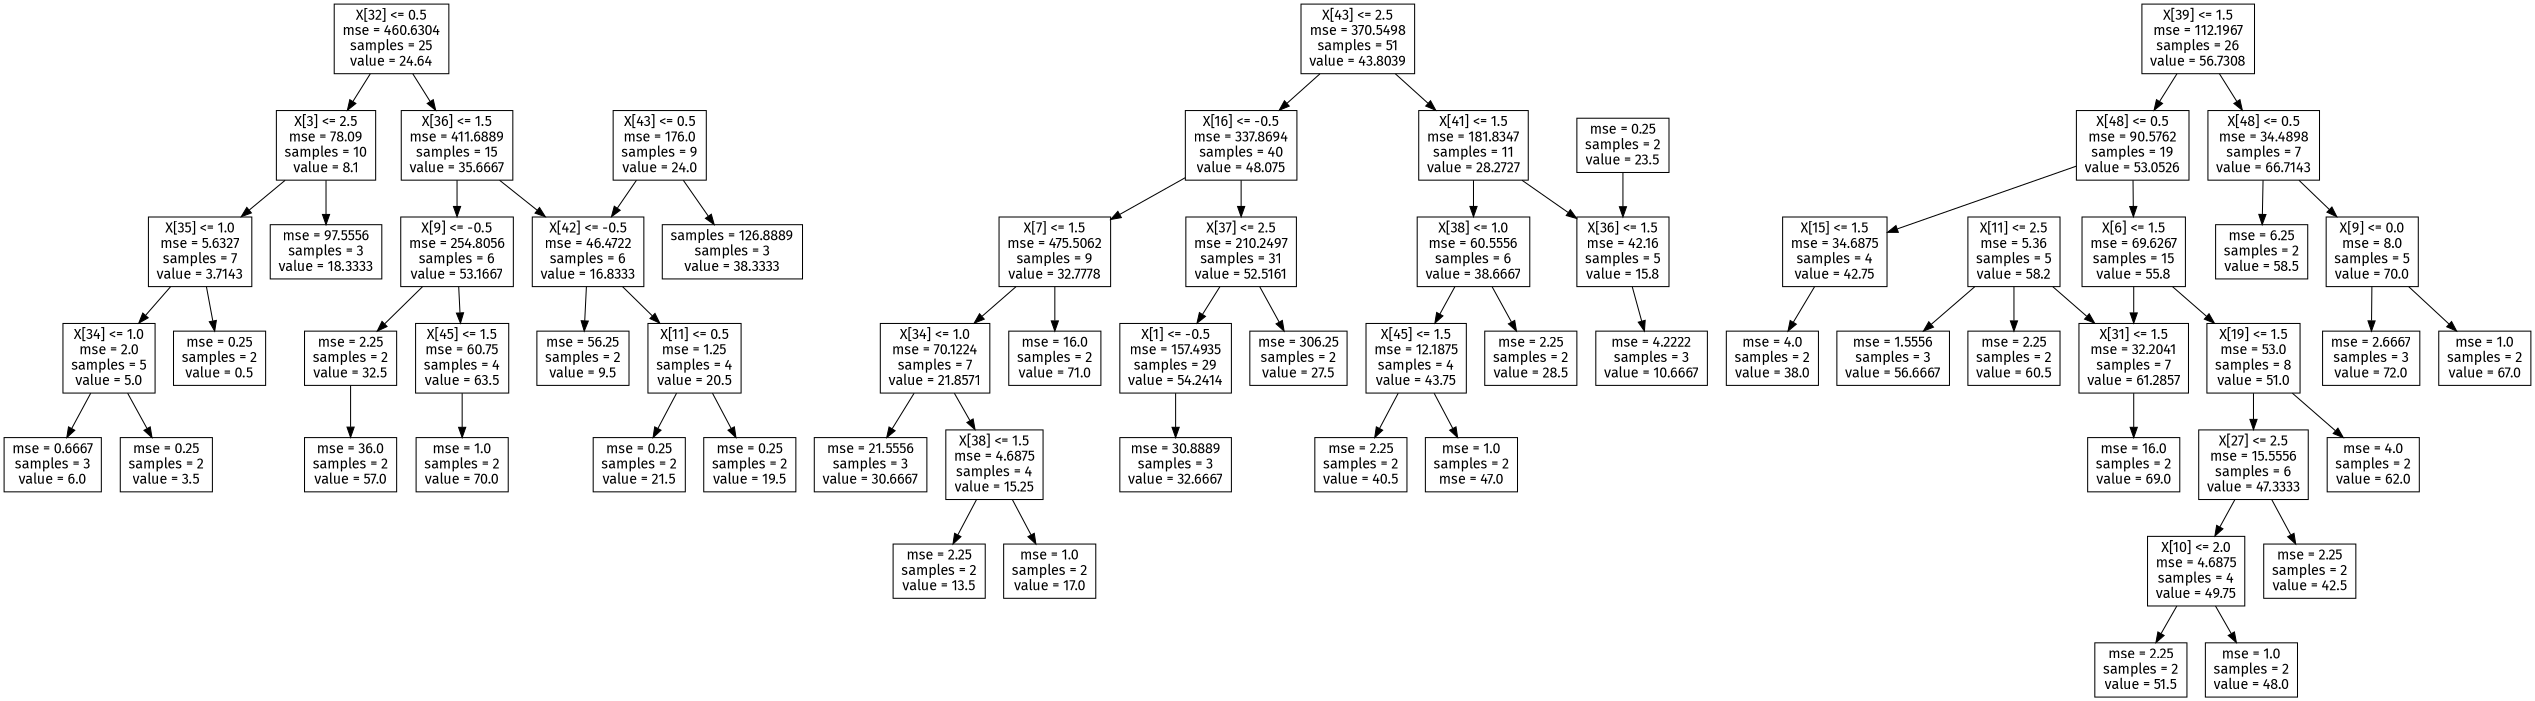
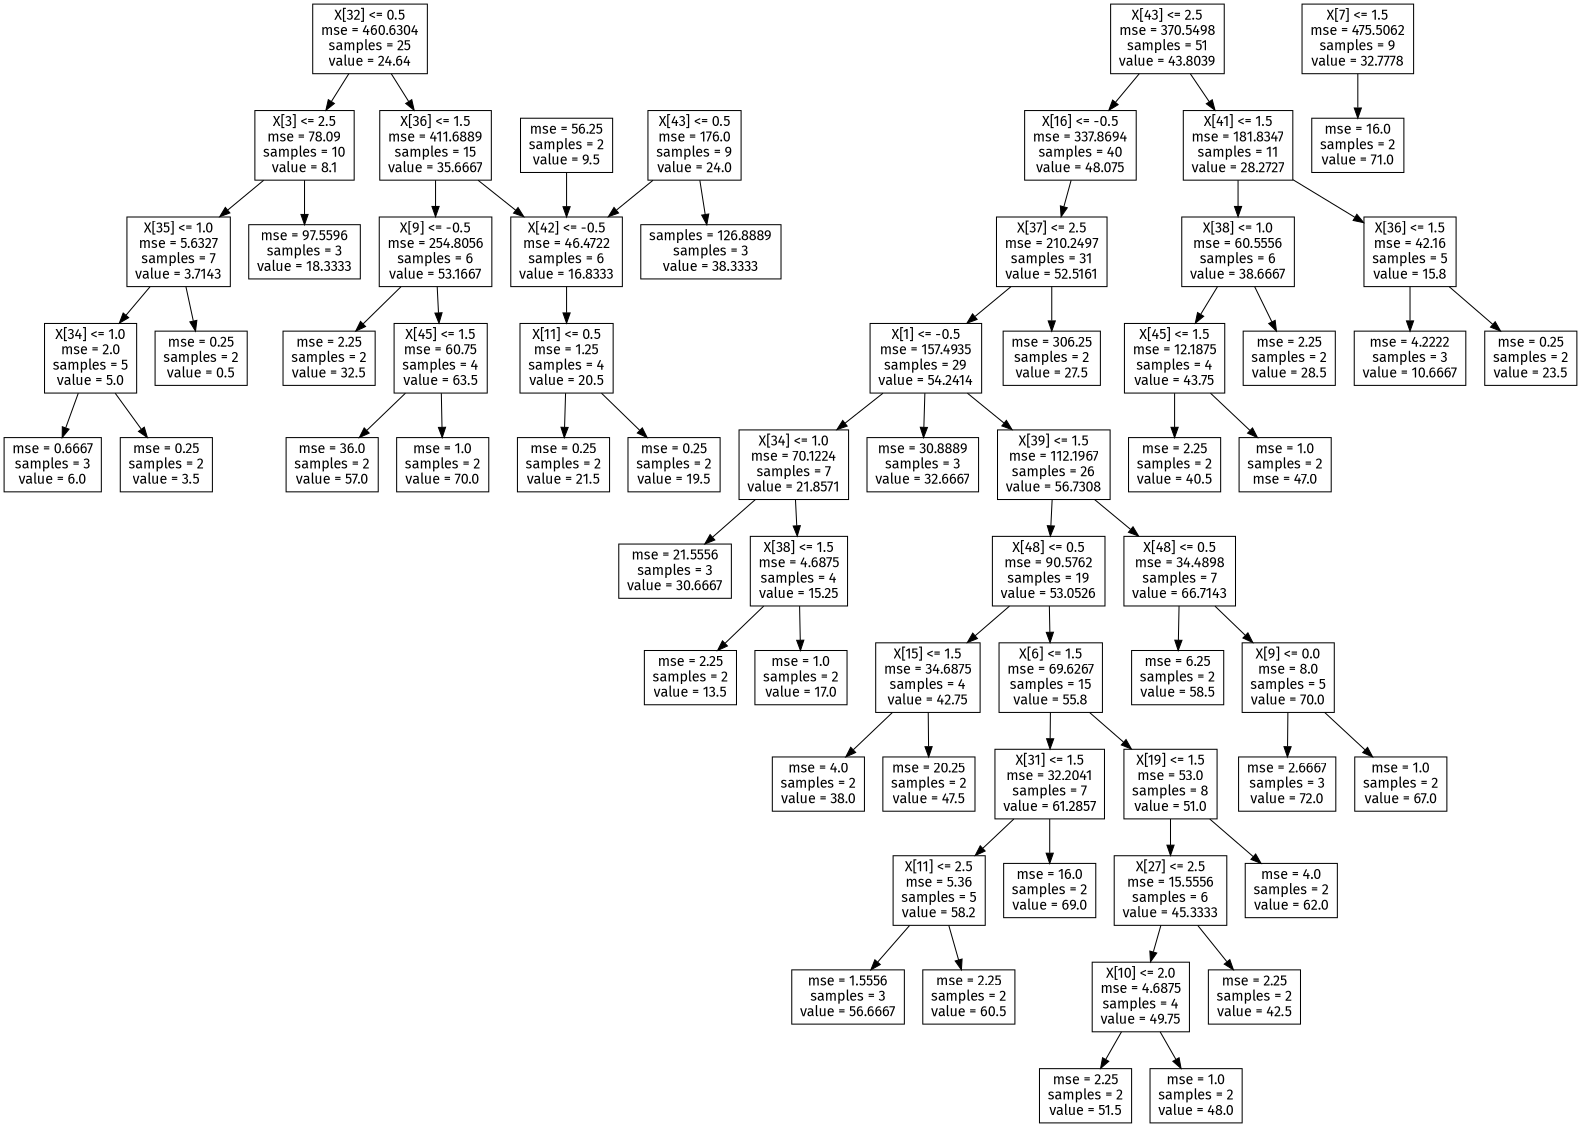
(1623, 190) -> (1471, 306)
(1152, 196) -> none
(326, 252) -> (305, 252)
(999, 301) -> (864, 408)
(2070, 301) -> (998, 834)
(586, 304) -> (567, 190)
(351, 406) -> (386, 412)
none -> (986, 408)
(2253, 465) -> (1170, 891)
none -> (929, 784)
